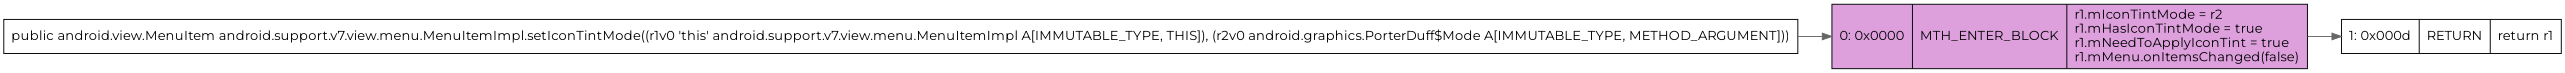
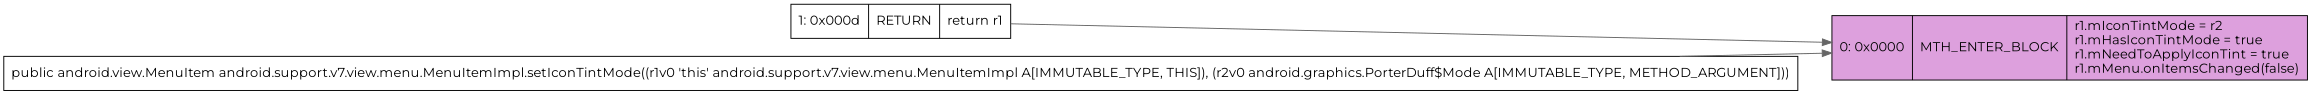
(2320, 36) -> (1417, 33)
